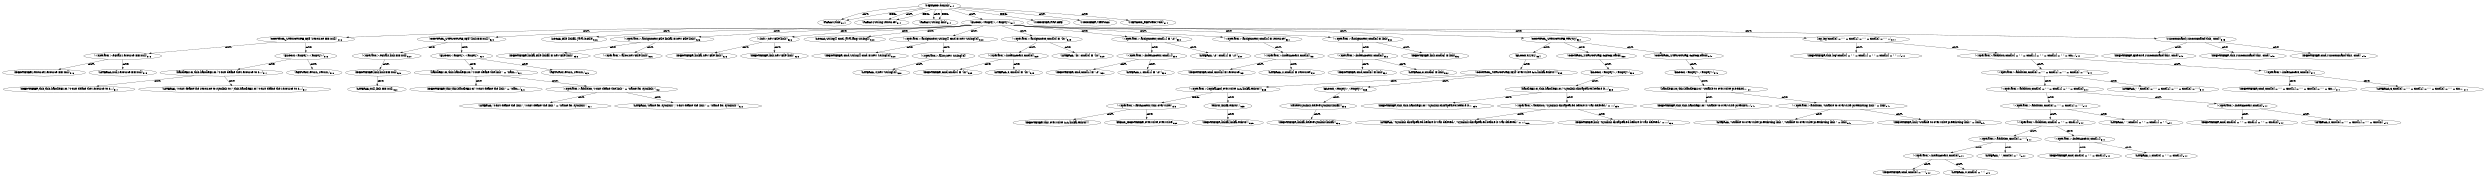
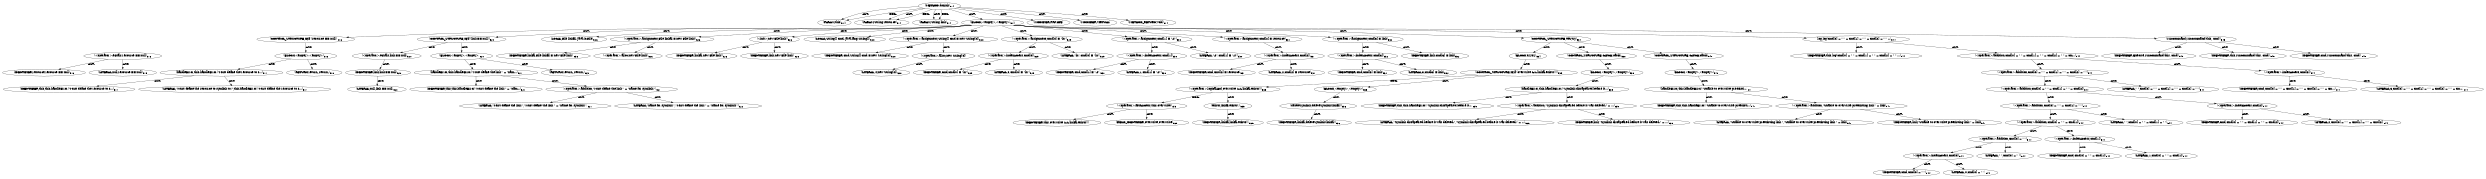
(1004, 14) -> (1004, 14)
(214, 48) -> none
(1394, 81) -> (1394, 81)
